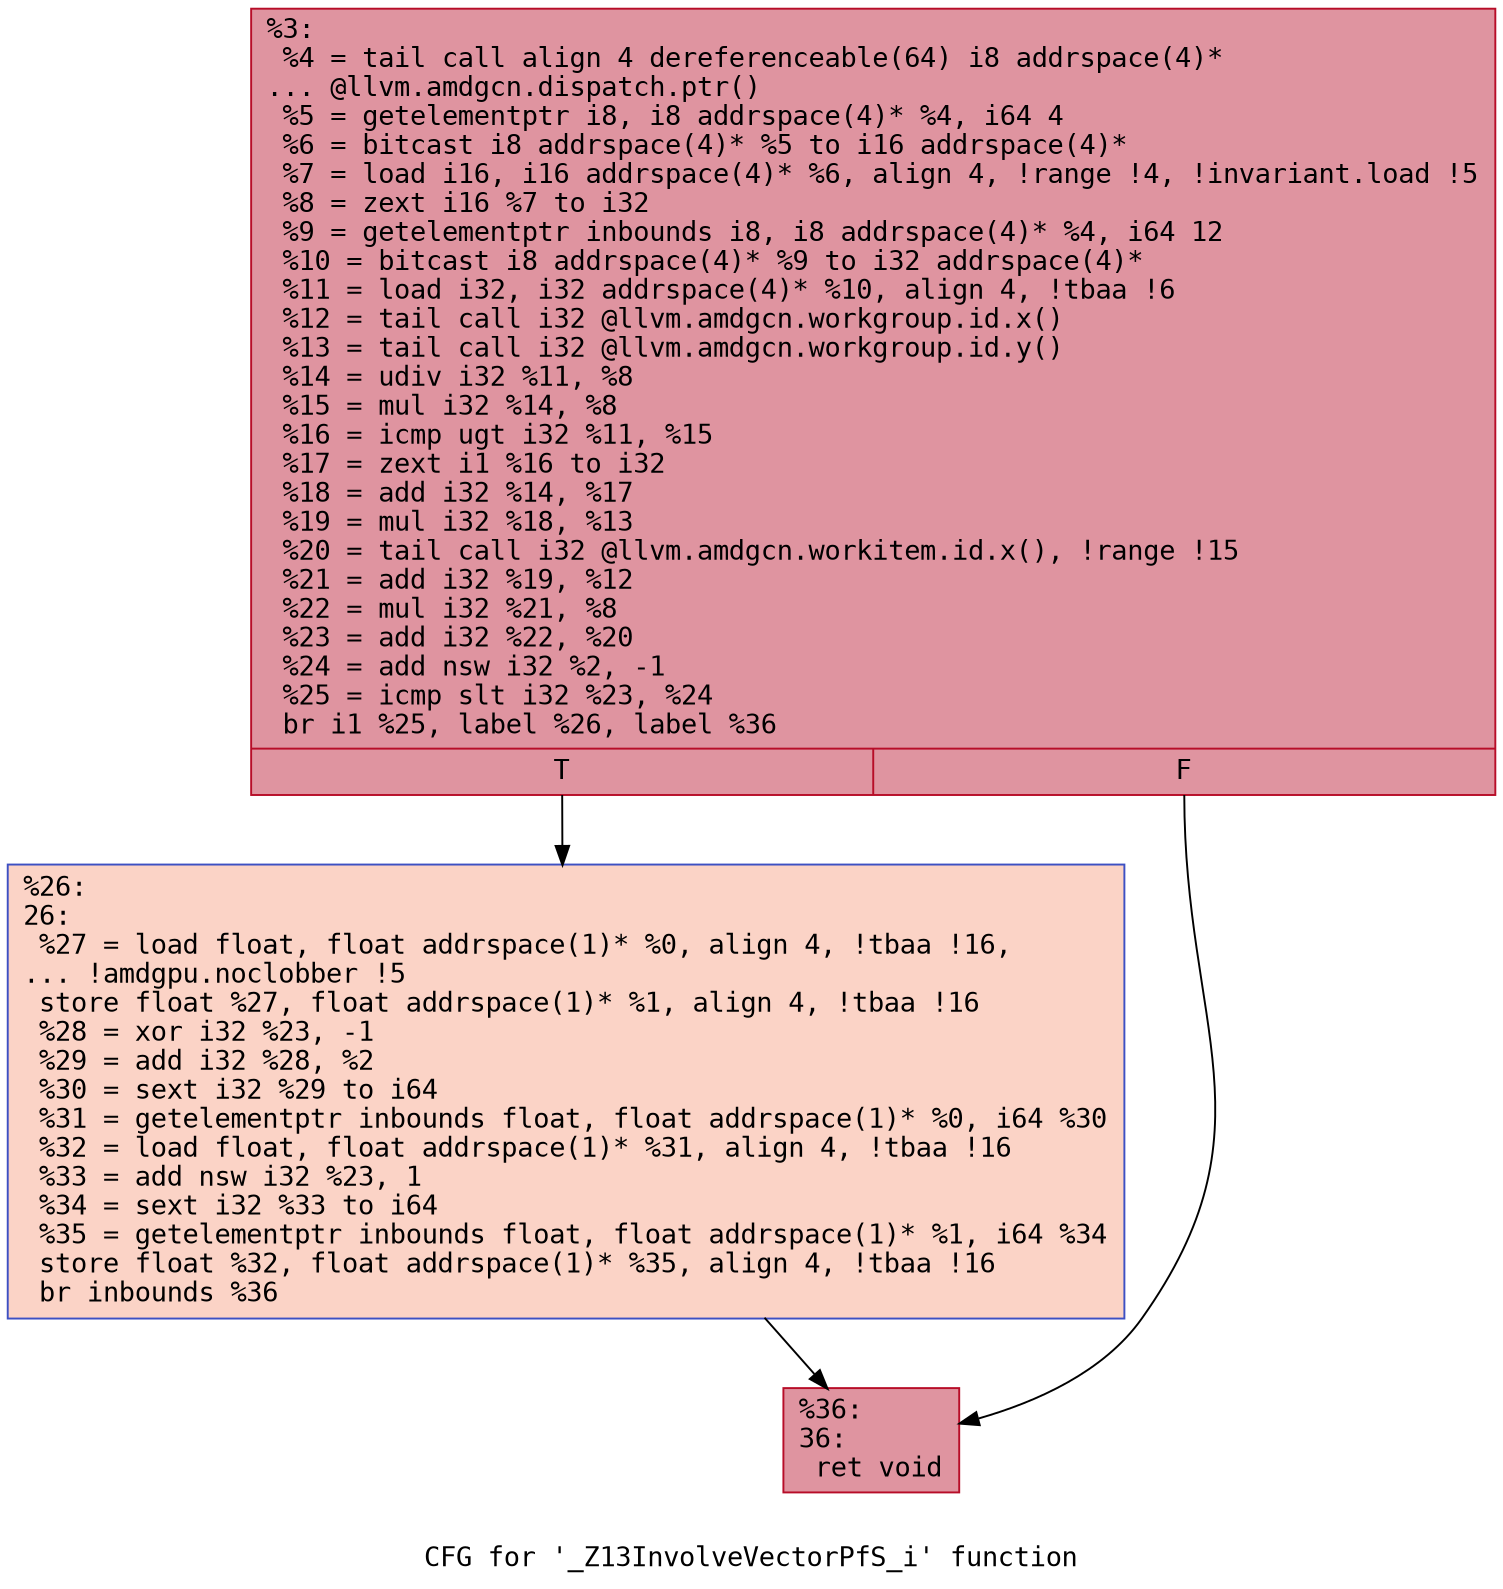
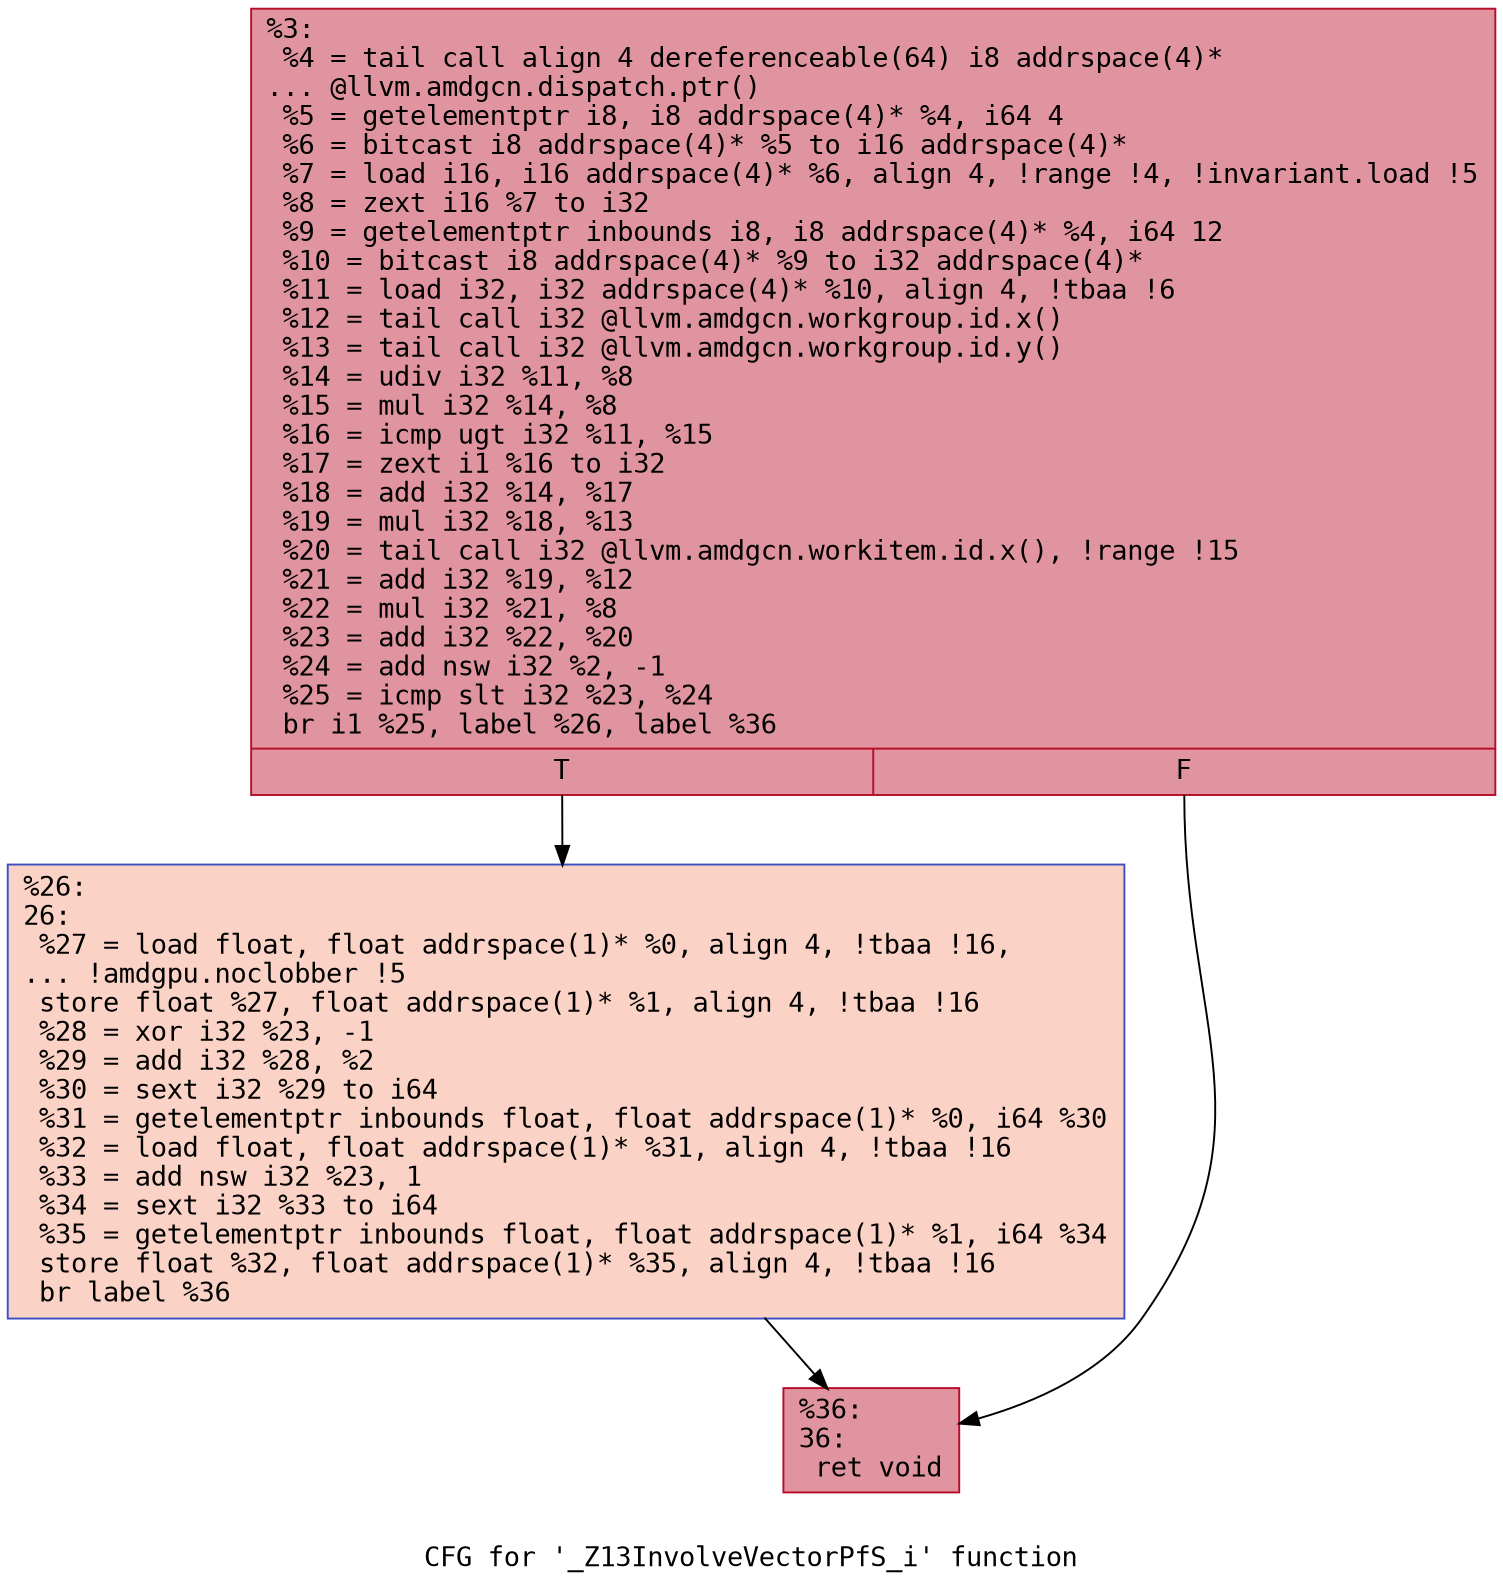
(152, 1293) -> (128, 1293)
